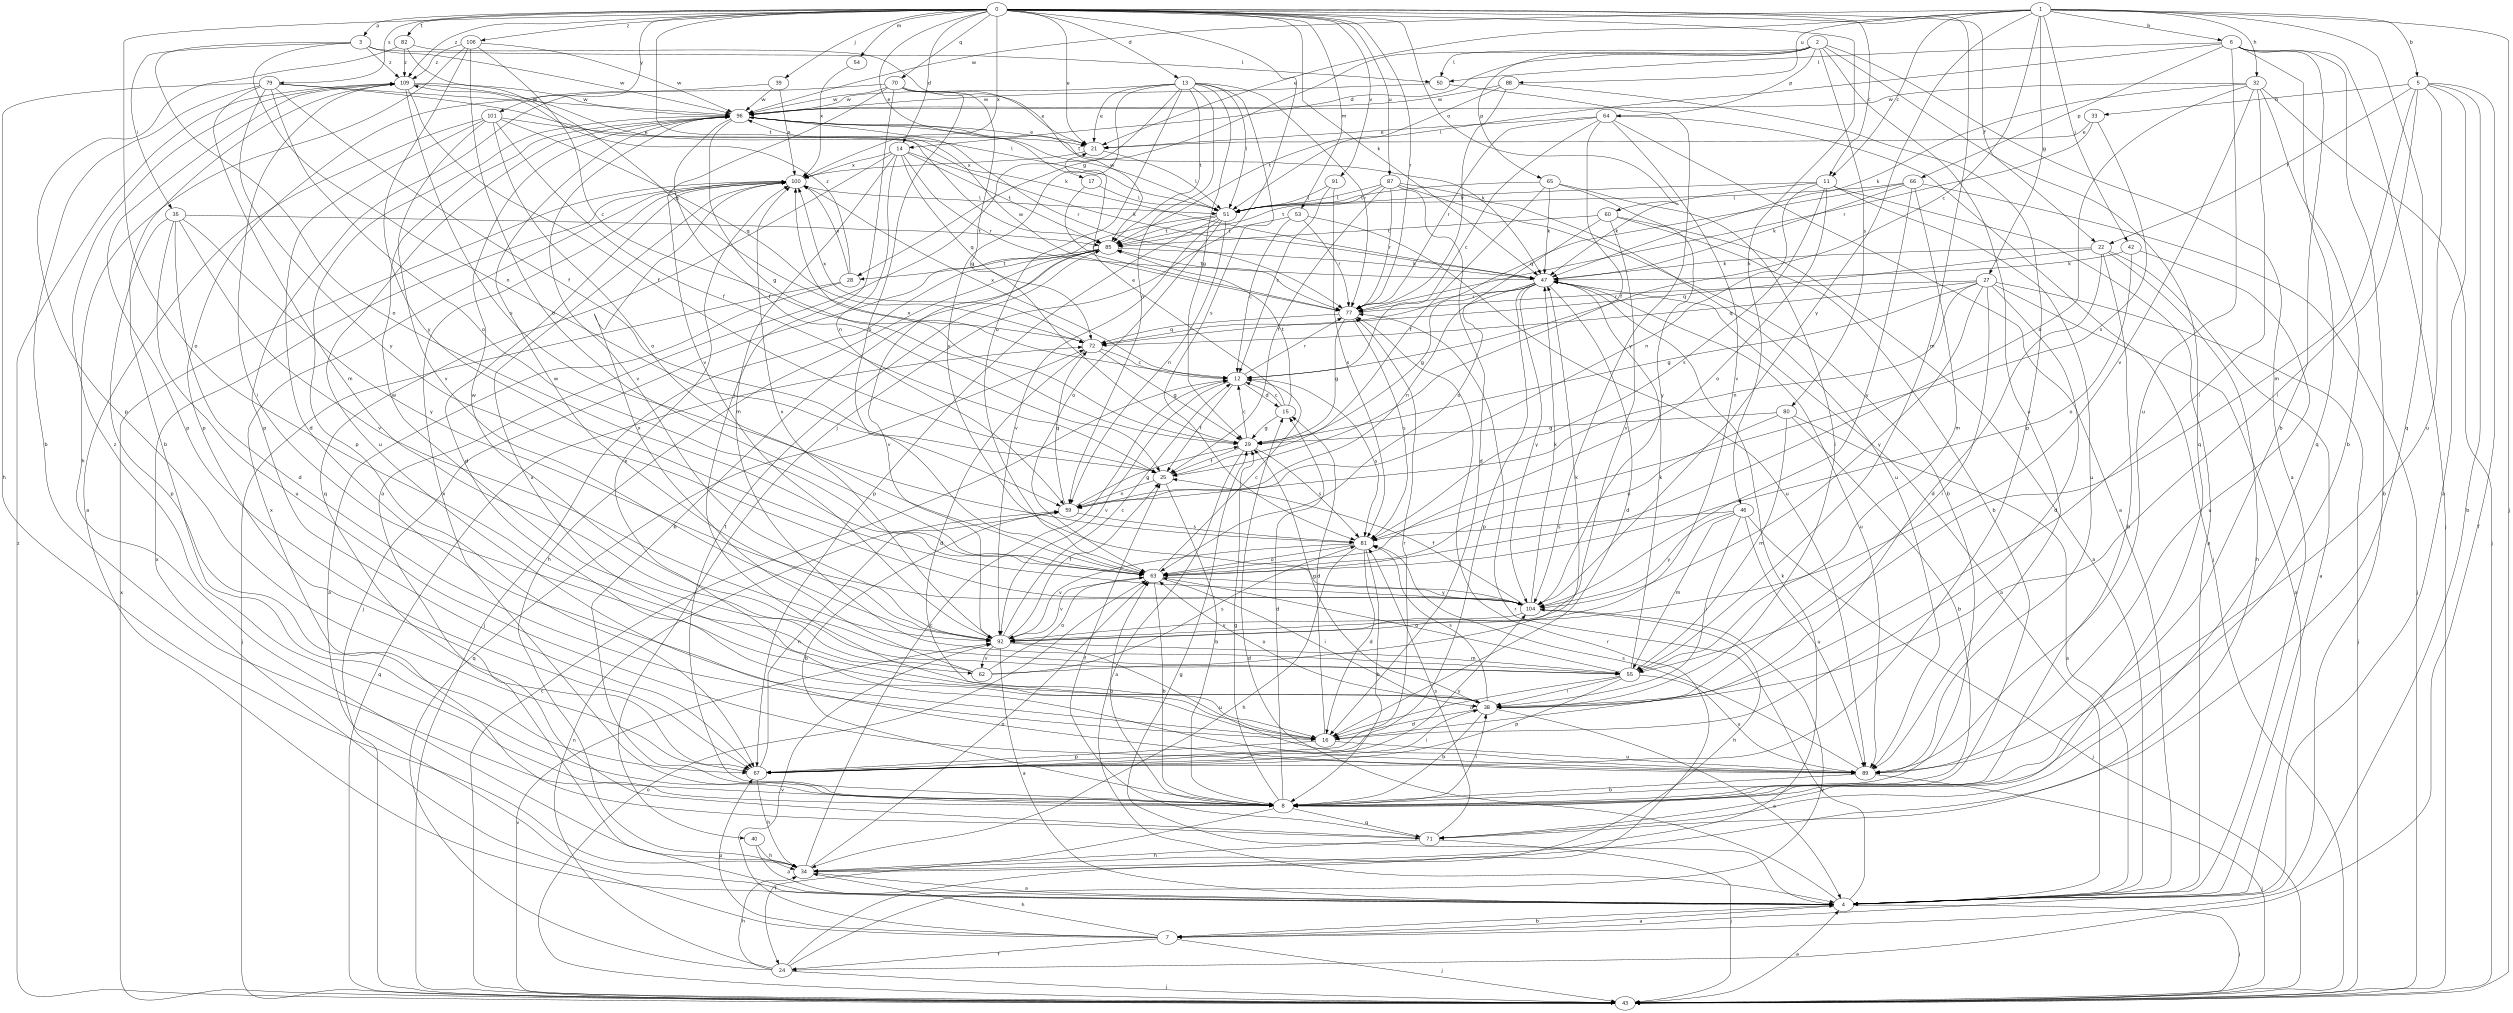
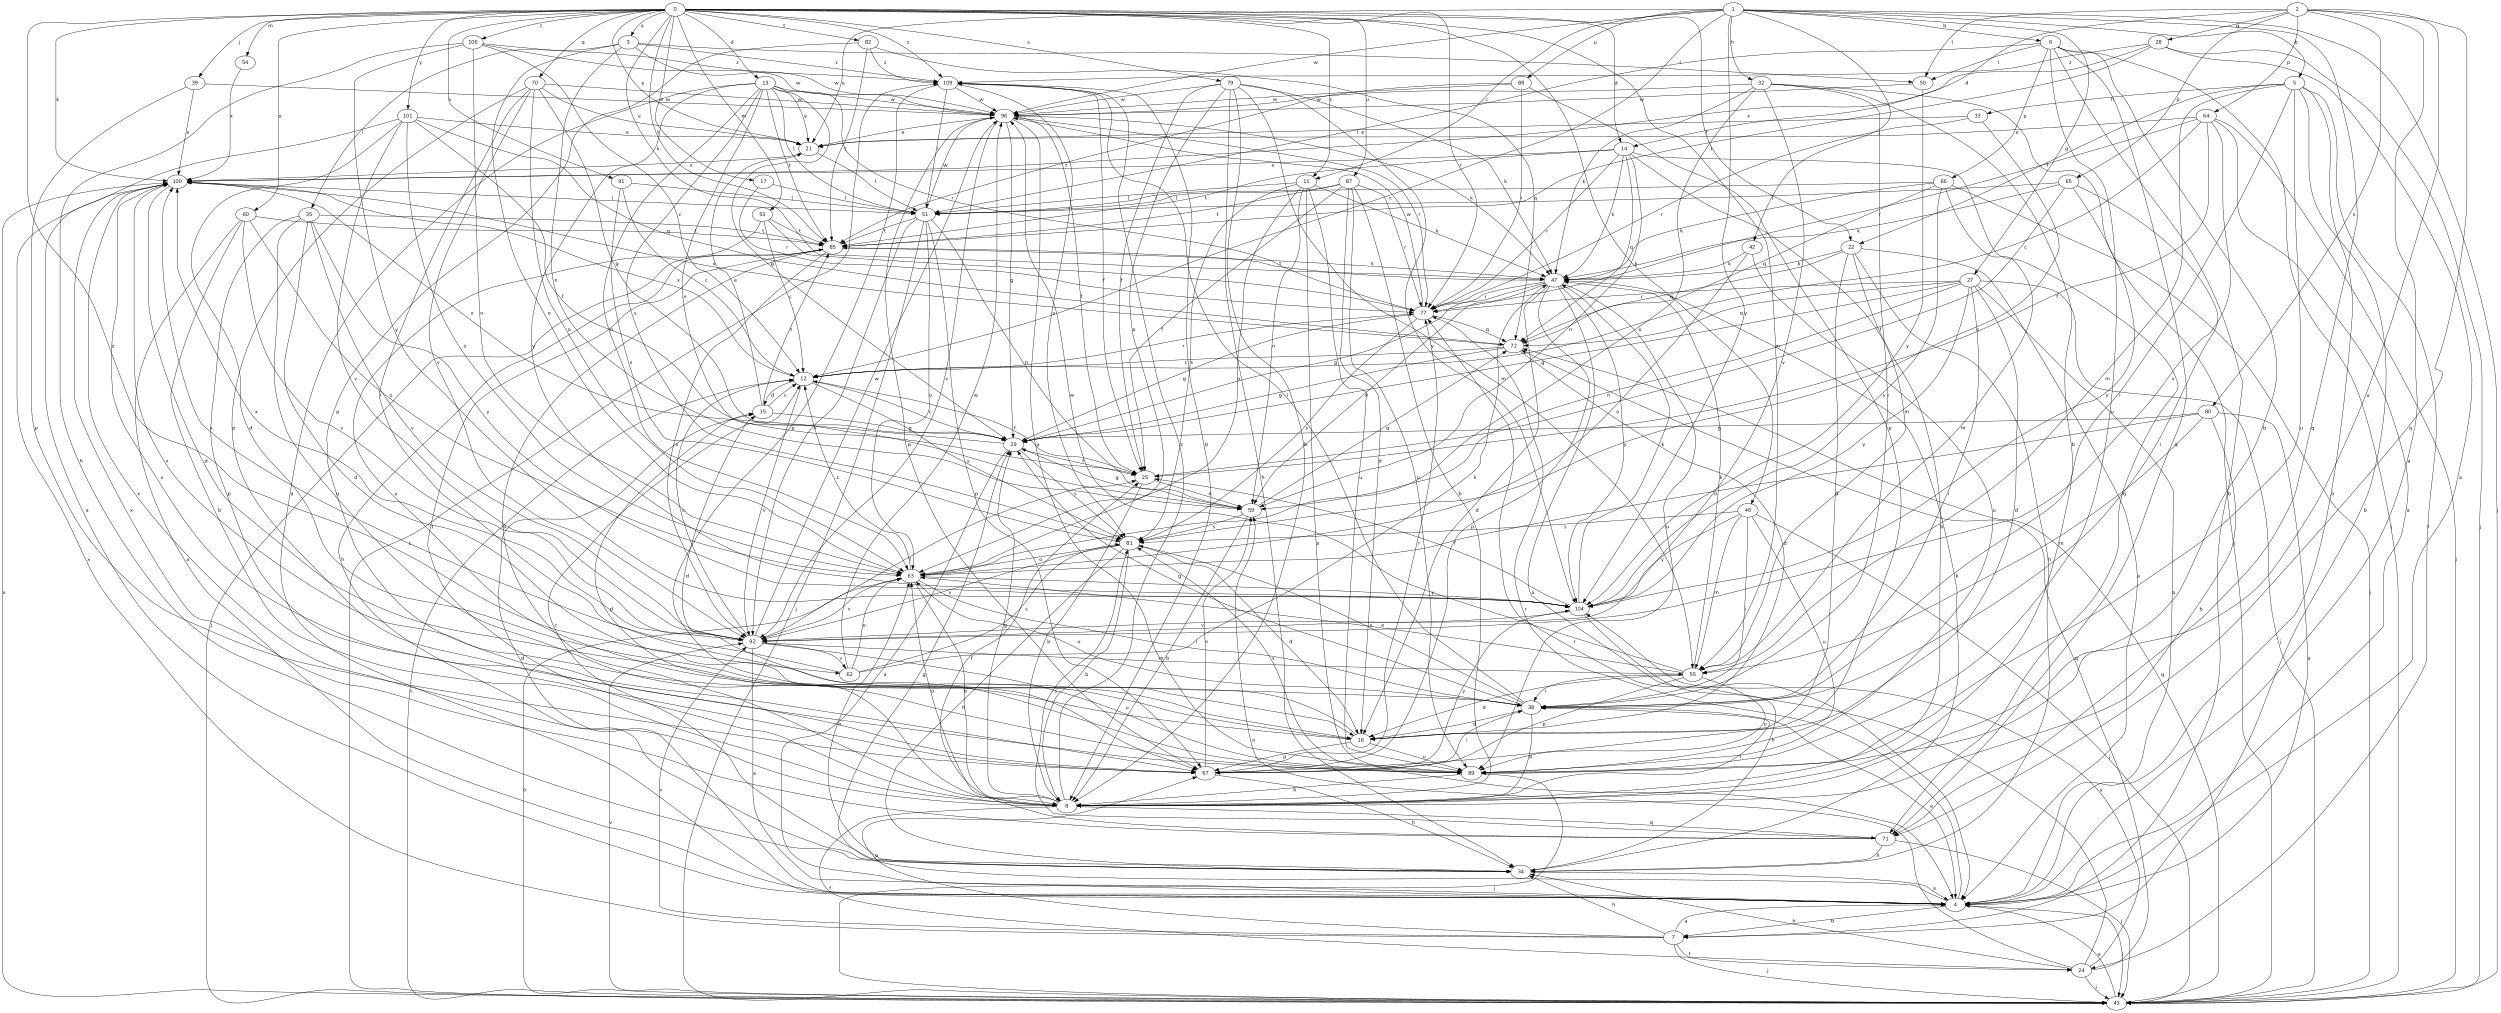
(929, 273) -> (1540, 192)
(754, 839) -> none
